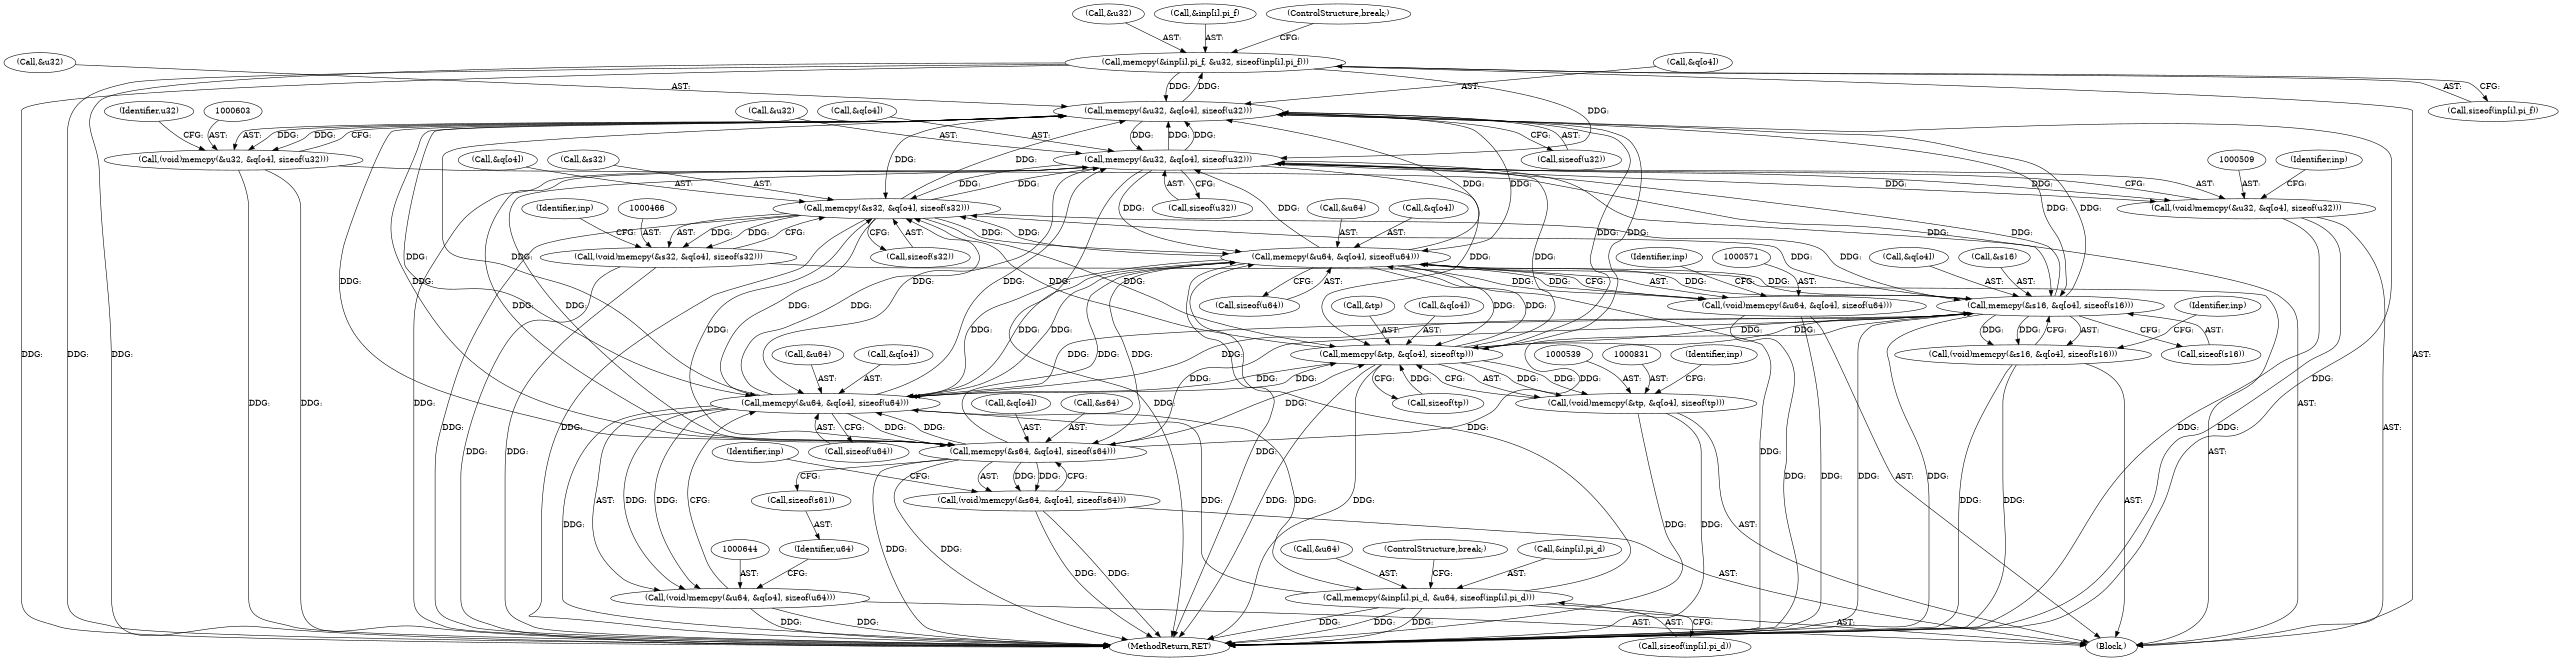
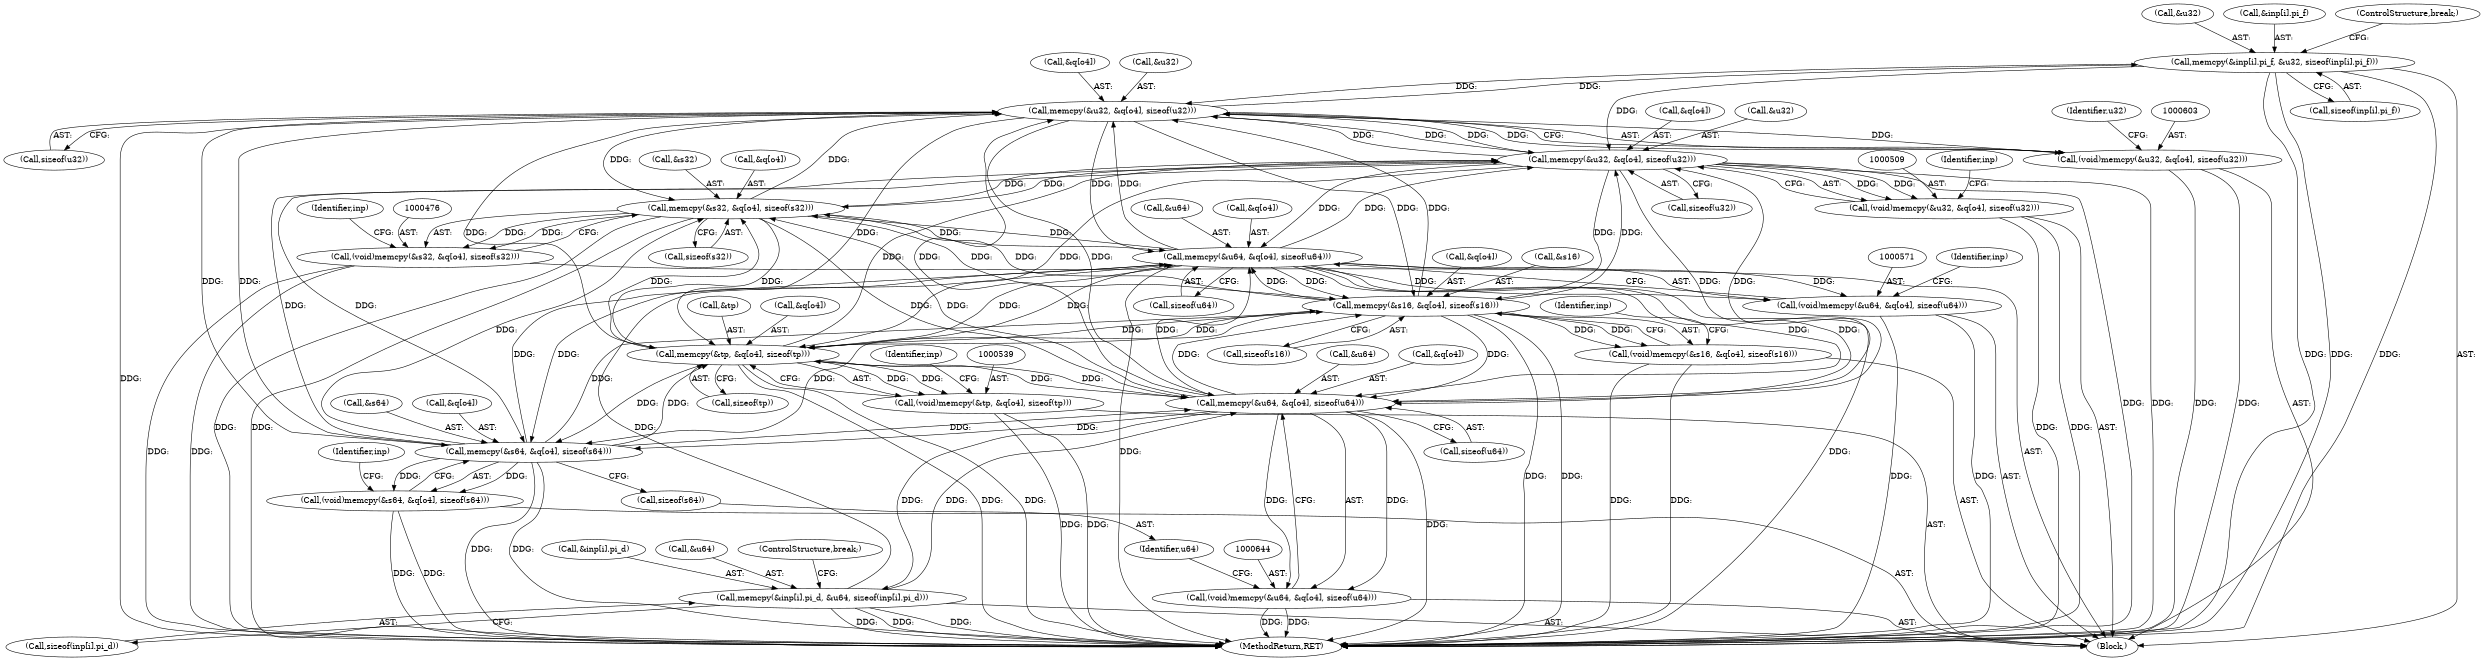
(647, 209) -> (422, 209)
(1632, 355) -> none
(1422, 379) -> (702, 379)
none -> (629, 398)
(801, 501) -> (671, 501)
